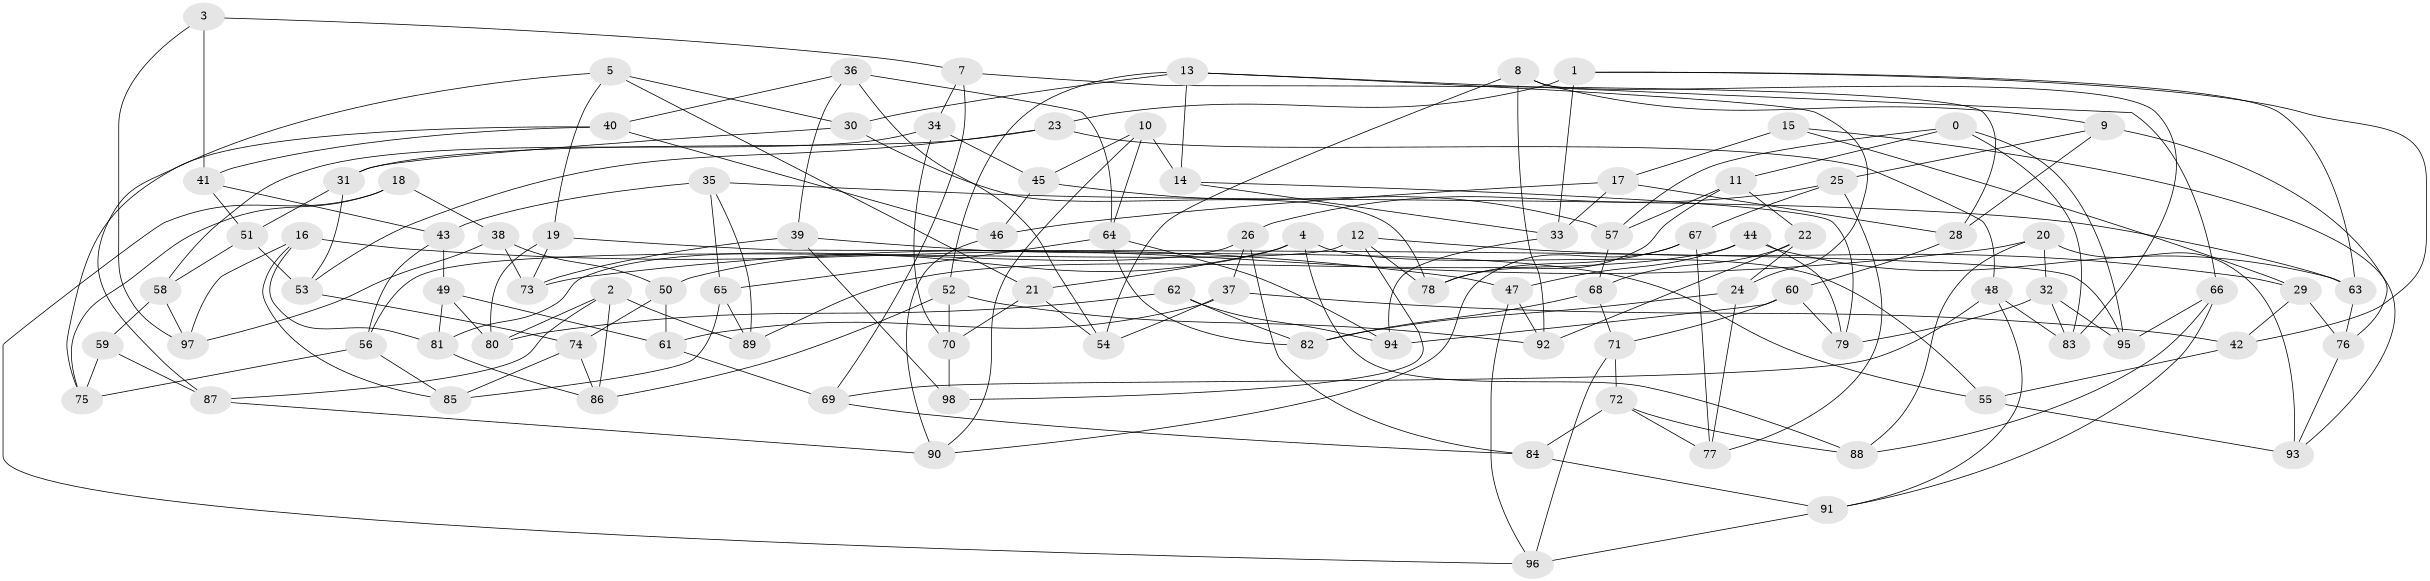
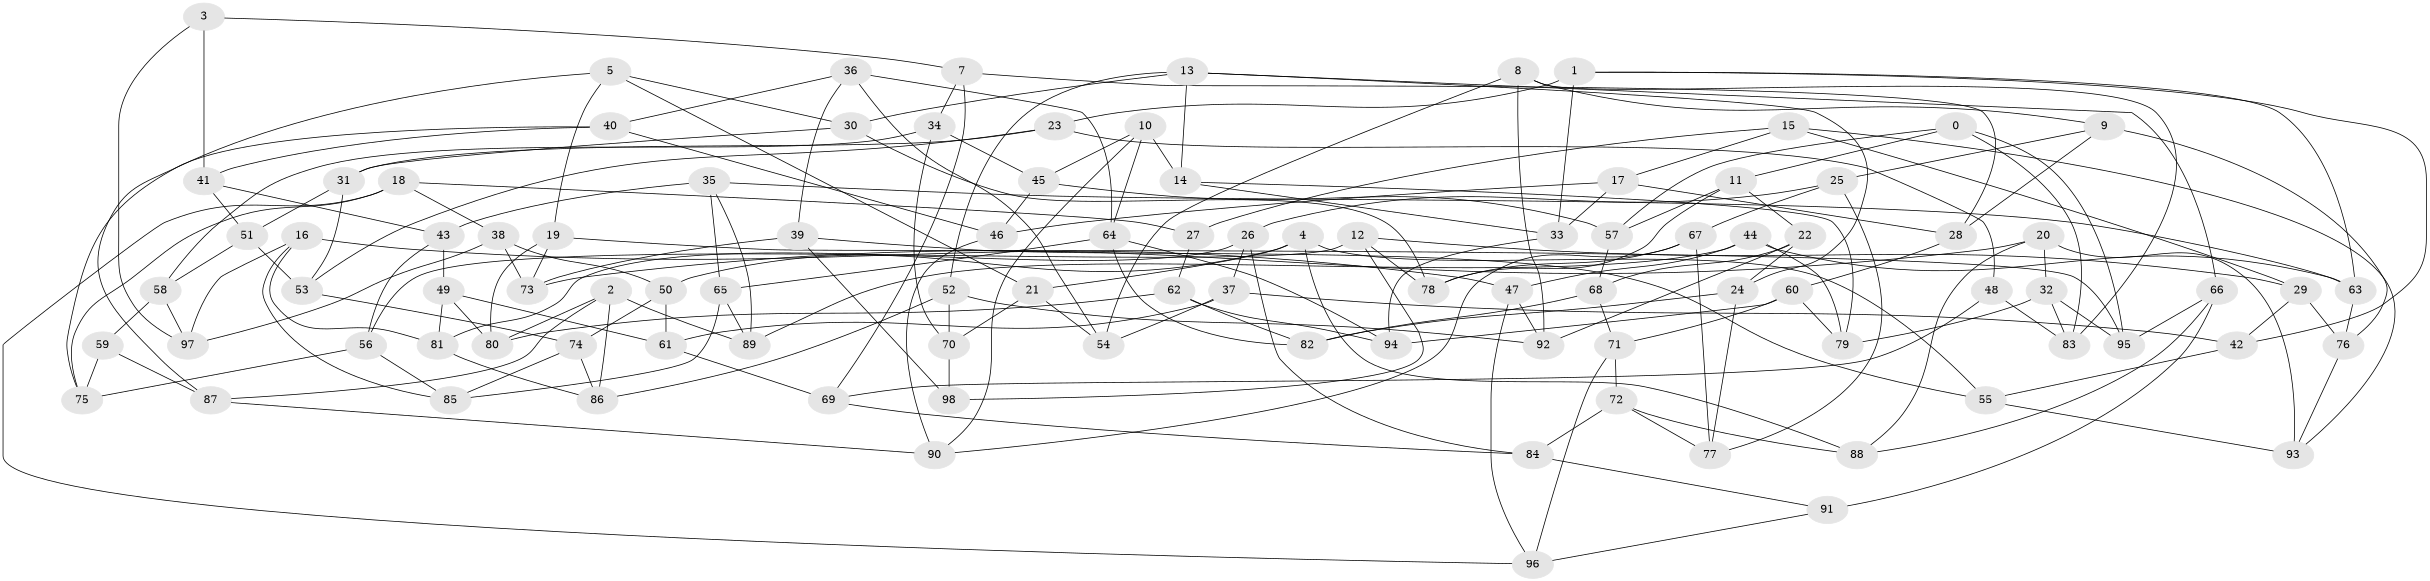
none -> (1193, 236)
(1987, 444) -> none
